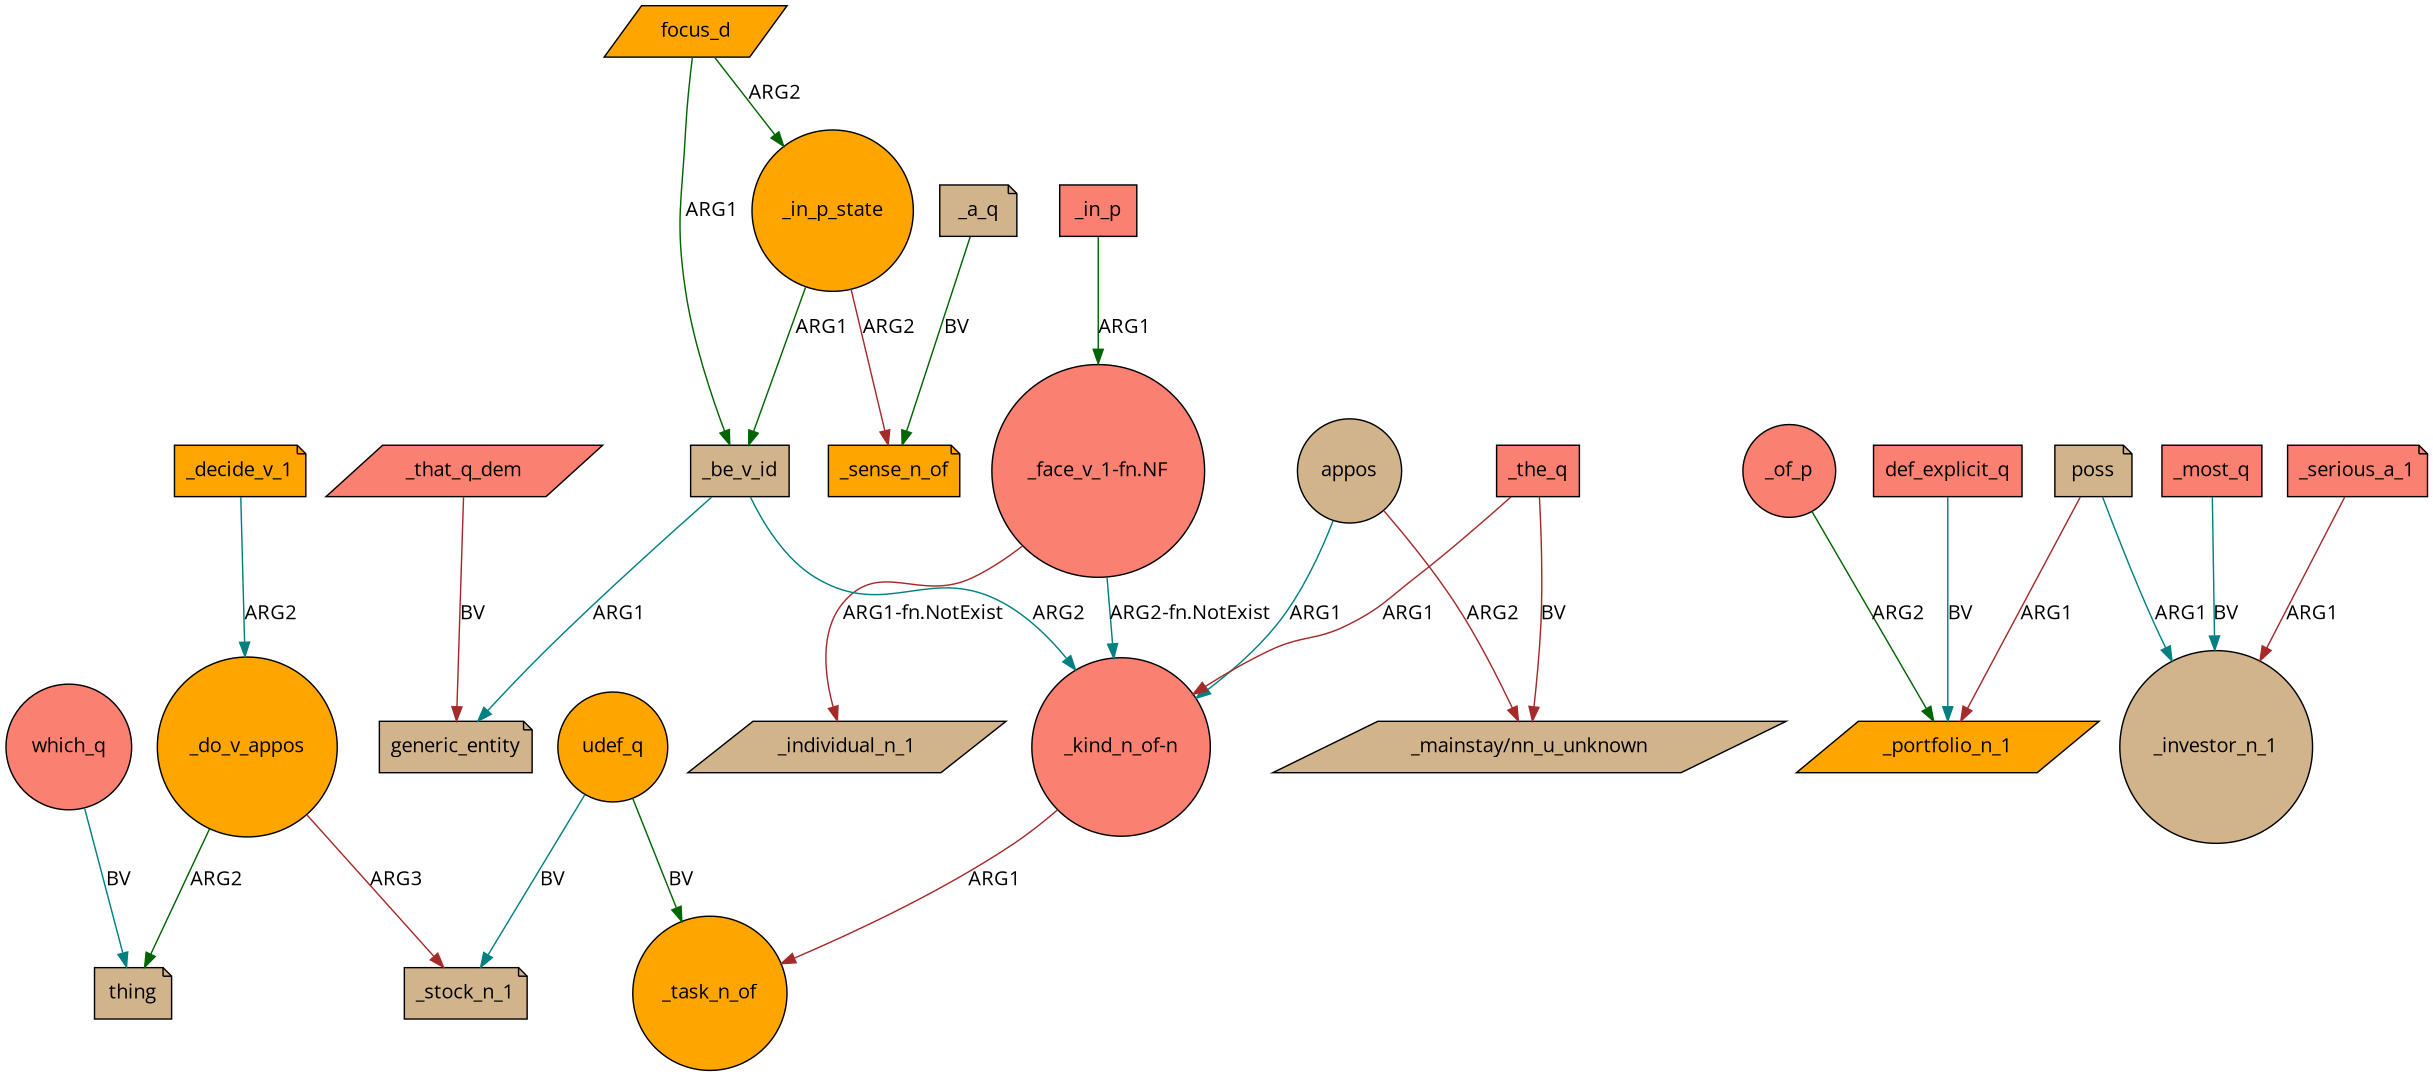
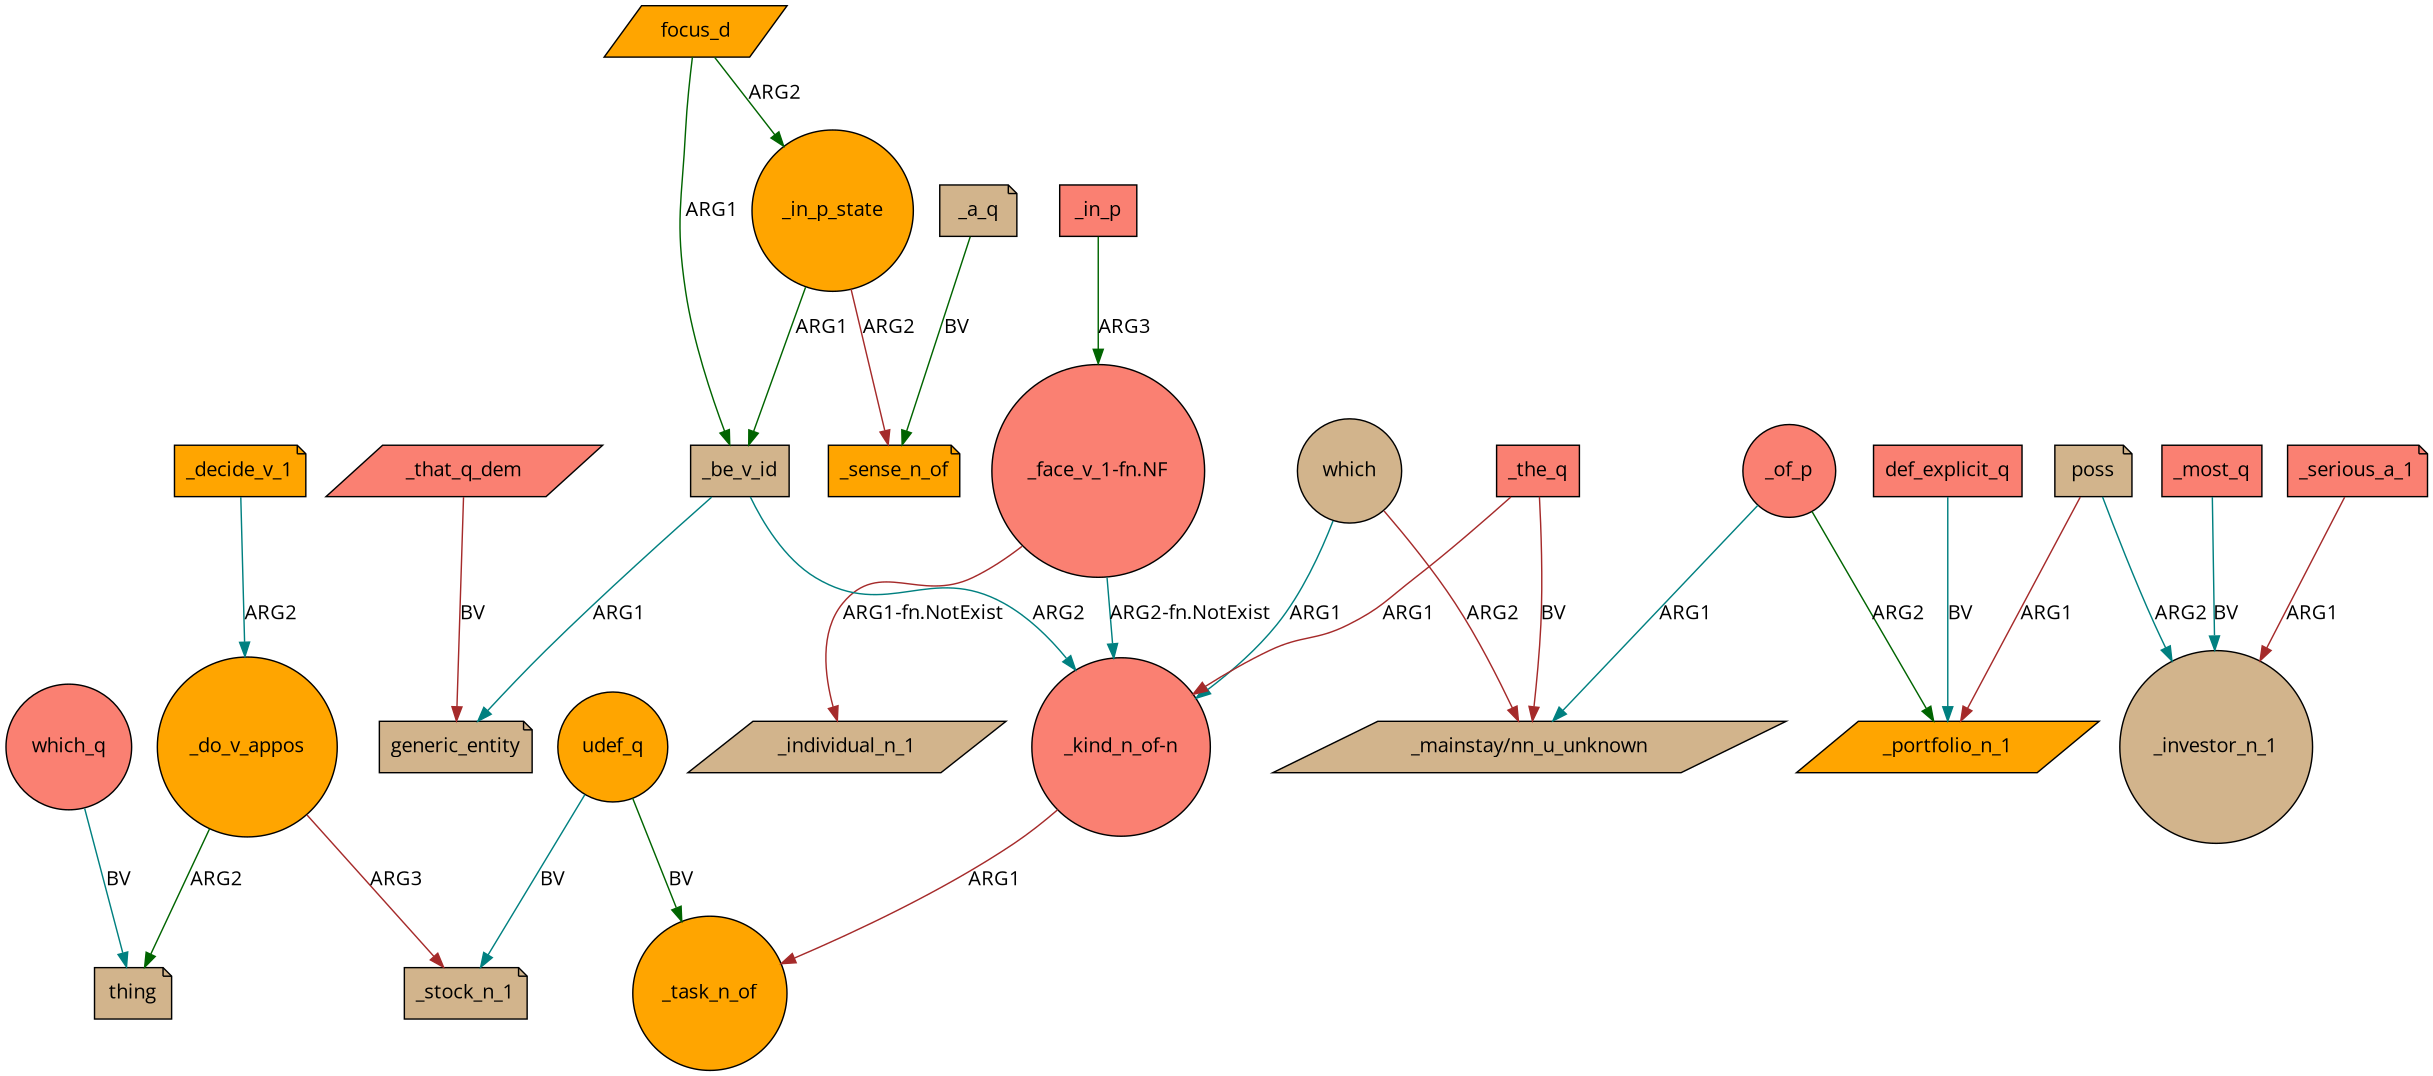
(1125, 328) -> (1125, 328)
(1350, 471) -> (1350, 471)
none -> (1660, 608)
(2181, 614) -> (2181, 614)
